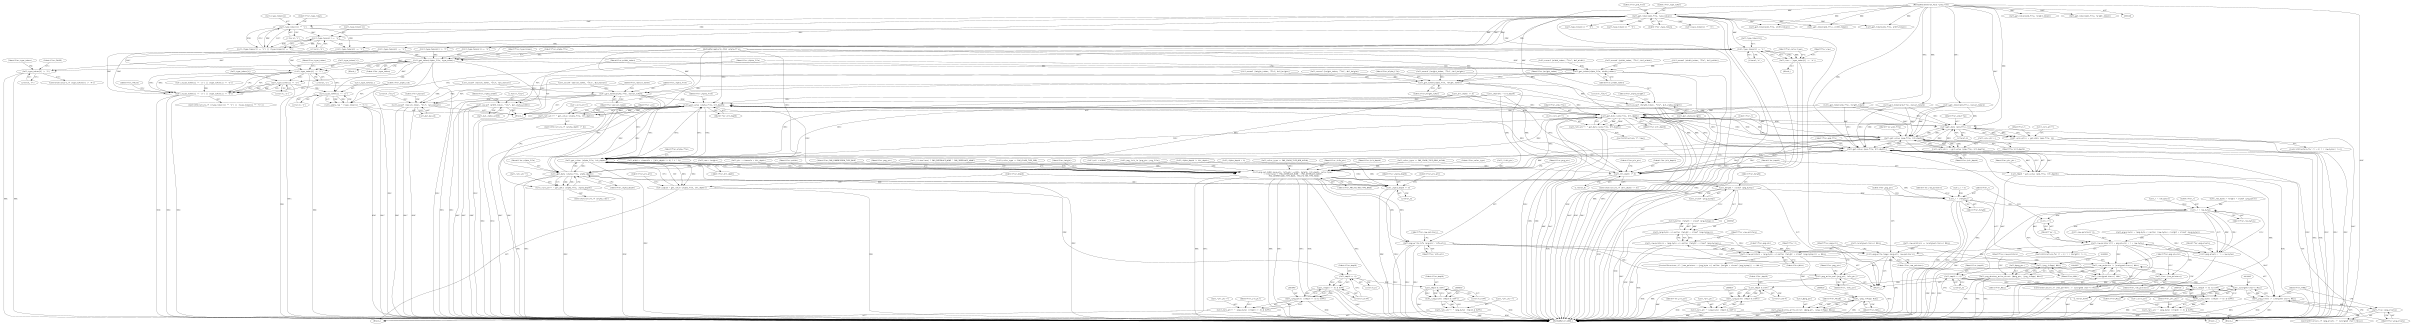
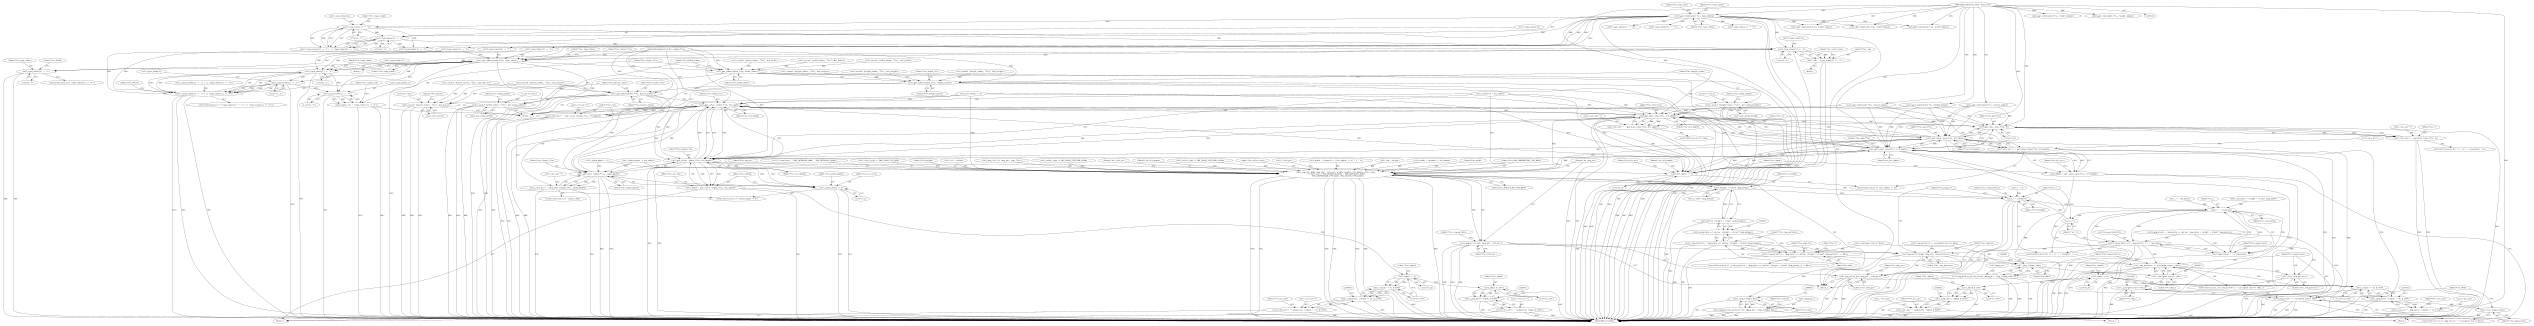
(748, 160) -> (1432, 160)
none -> (1965, 178)
none -> (788, 193)
none -> (2049, 207)
(1619, 282) -> none
